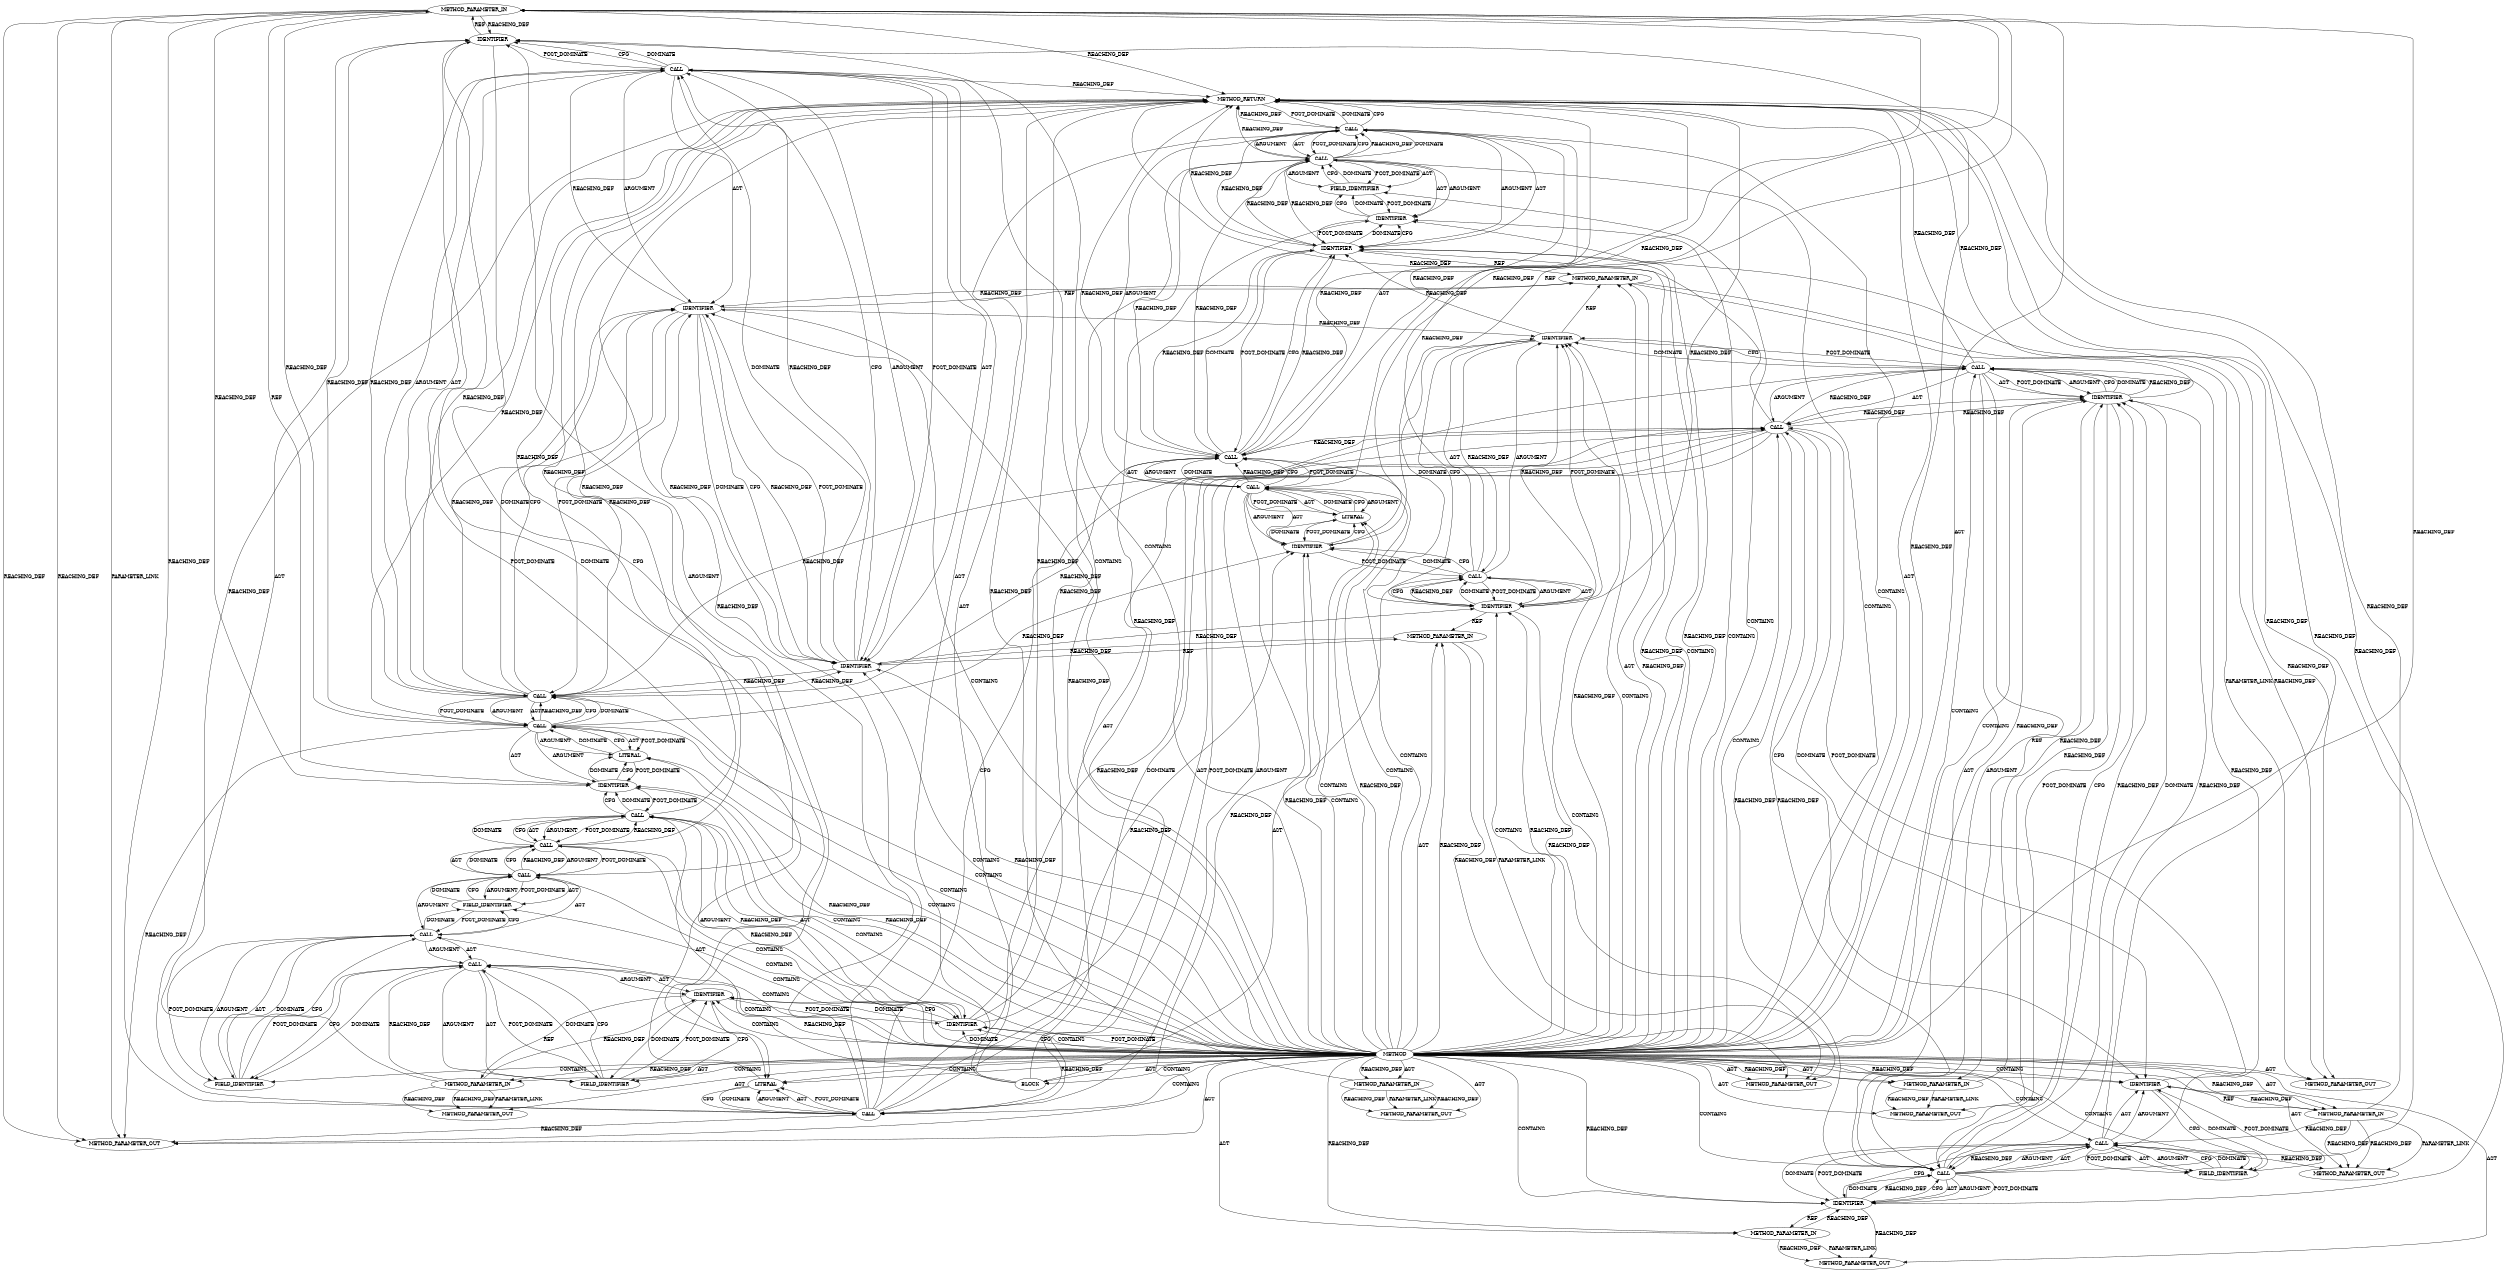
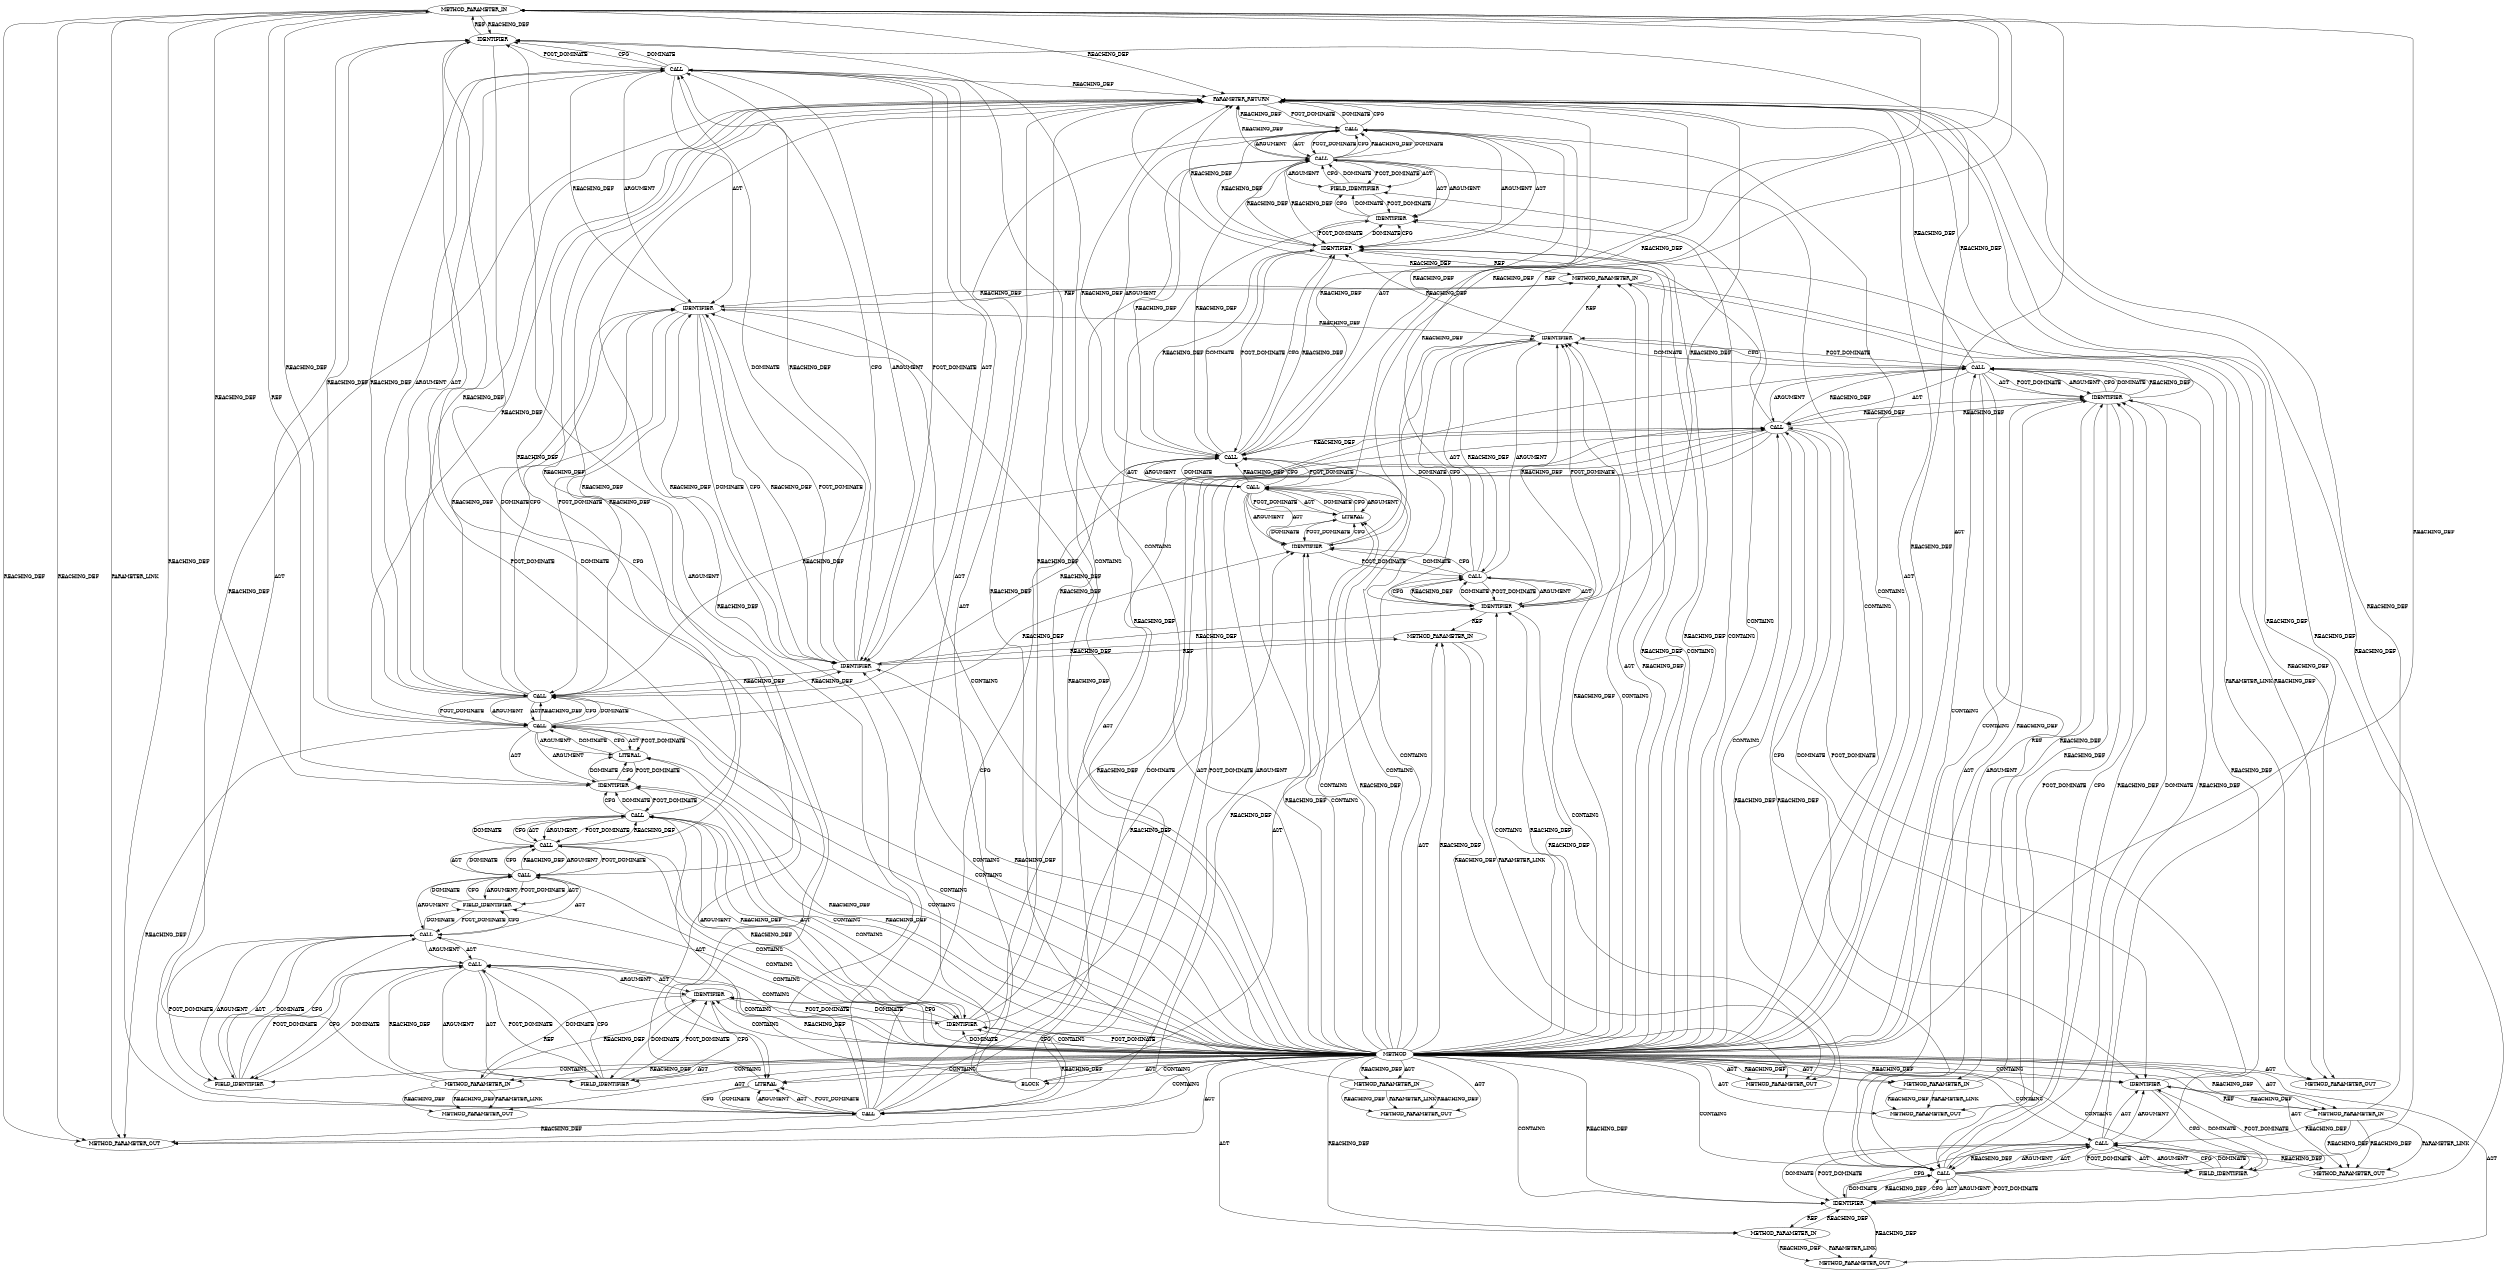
(1241, 99) -> (1241, 99)
